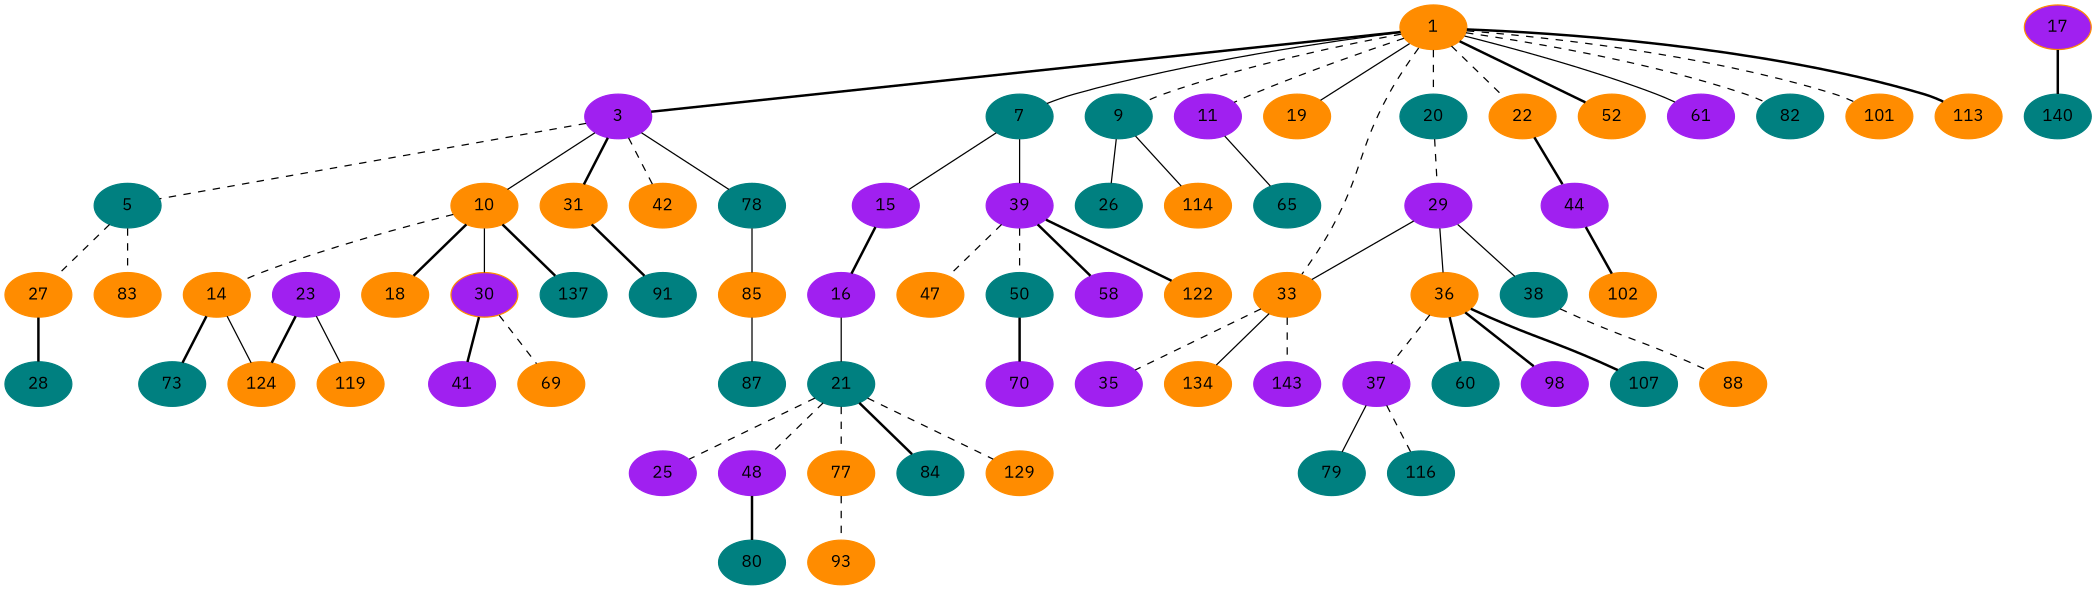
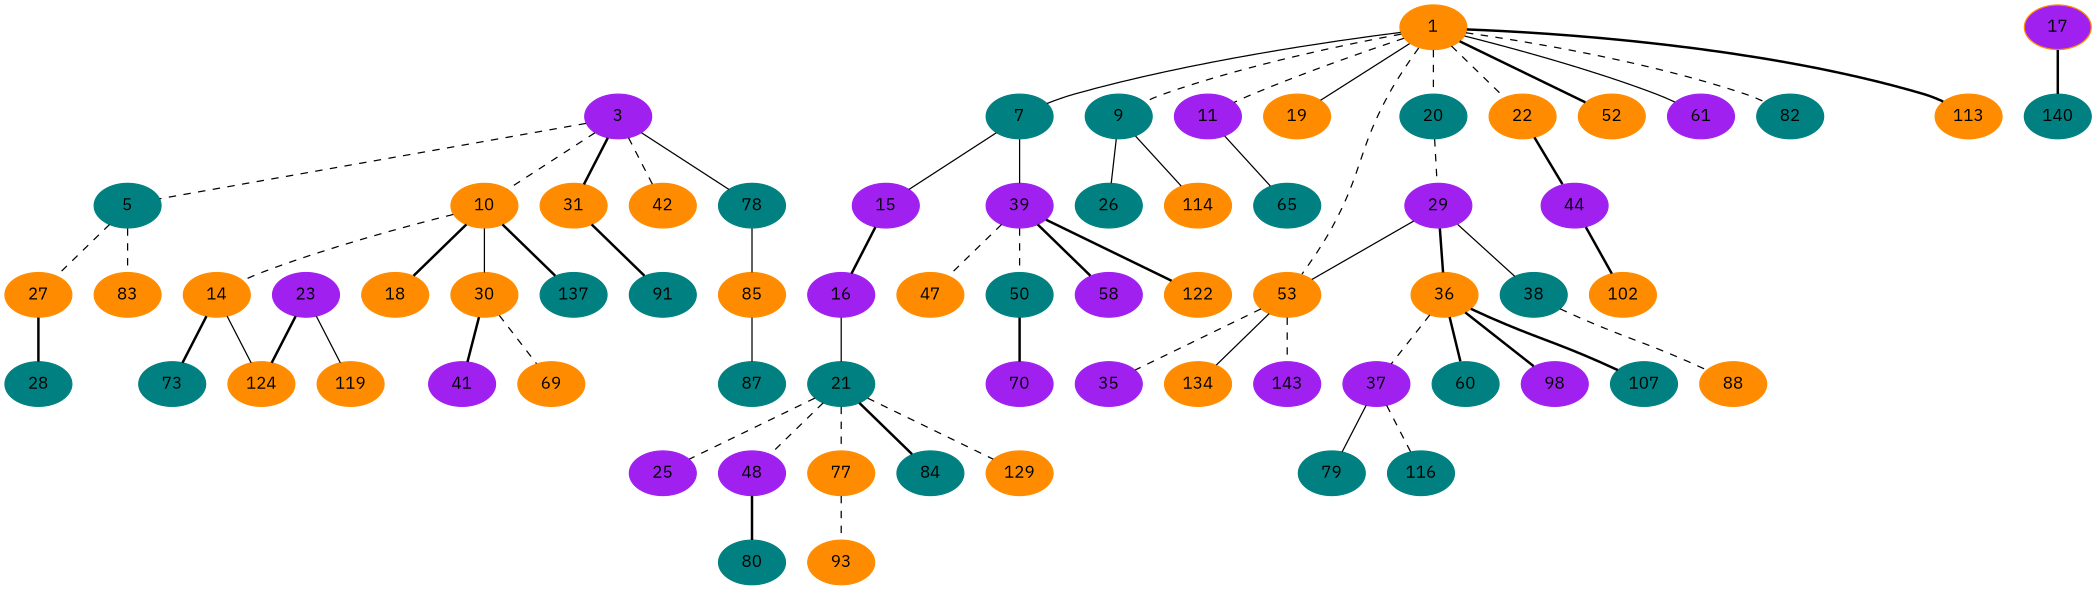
(1026, 72) -> none
(1879, 116) -> none
(551, 161) -> (551, 161)
(1441, 250) -> (1441, 250)
(484, 295) -> (484, 295)
(1287, 295) -> (1287, 295)
